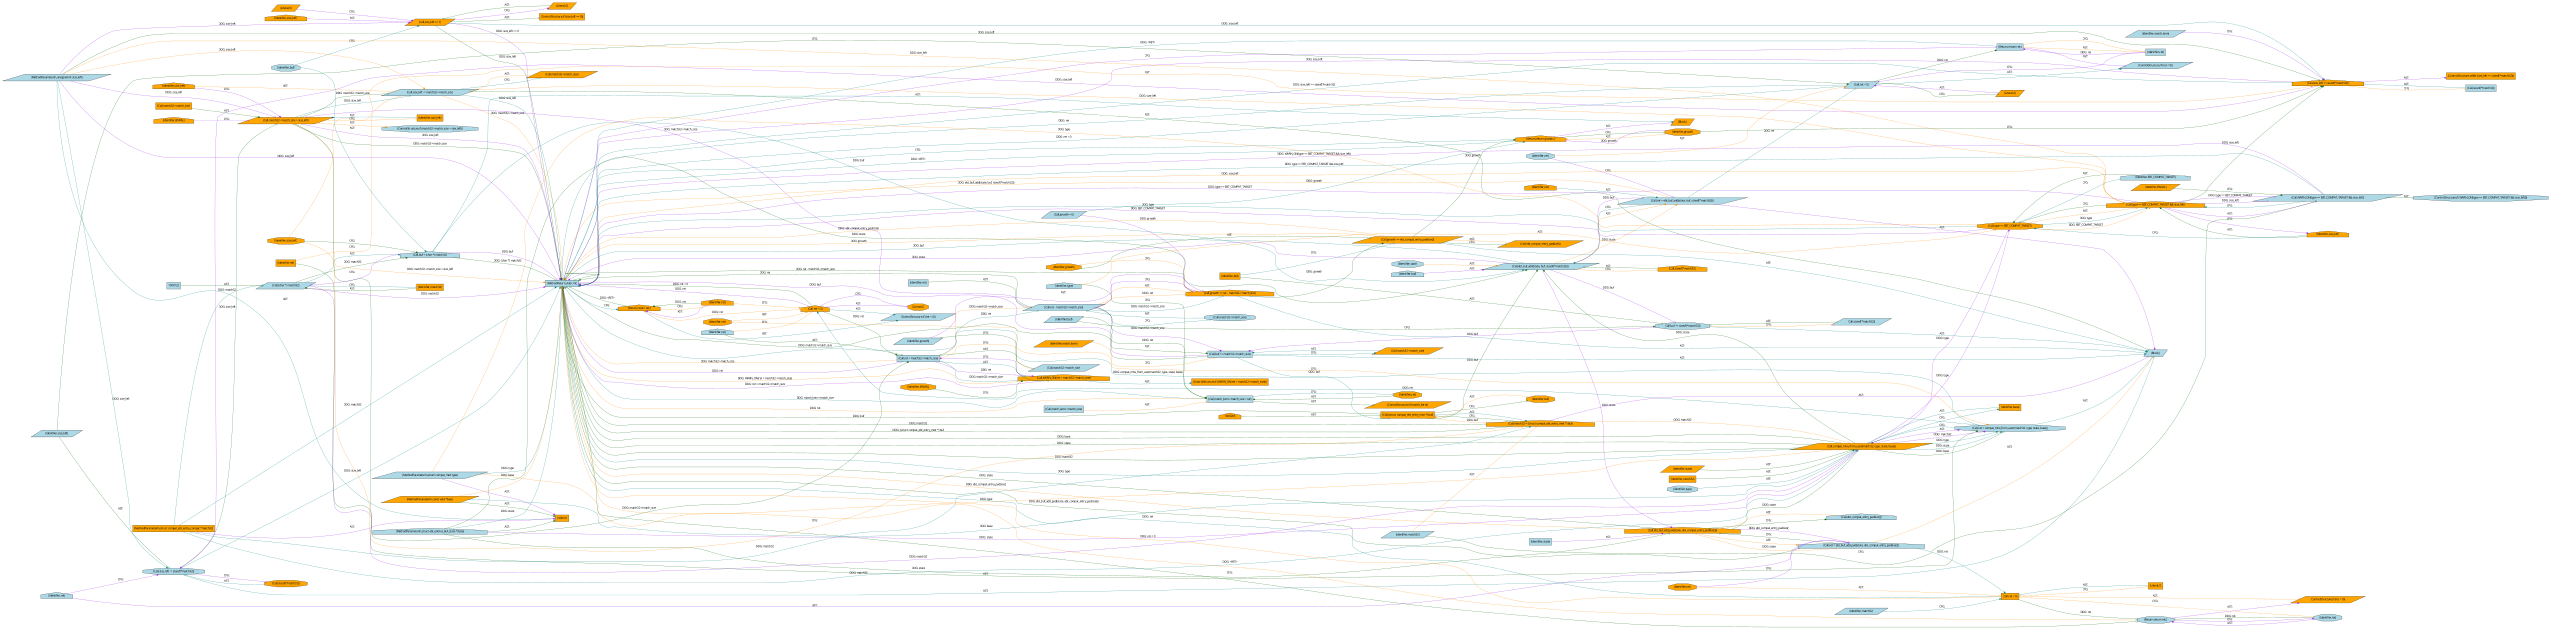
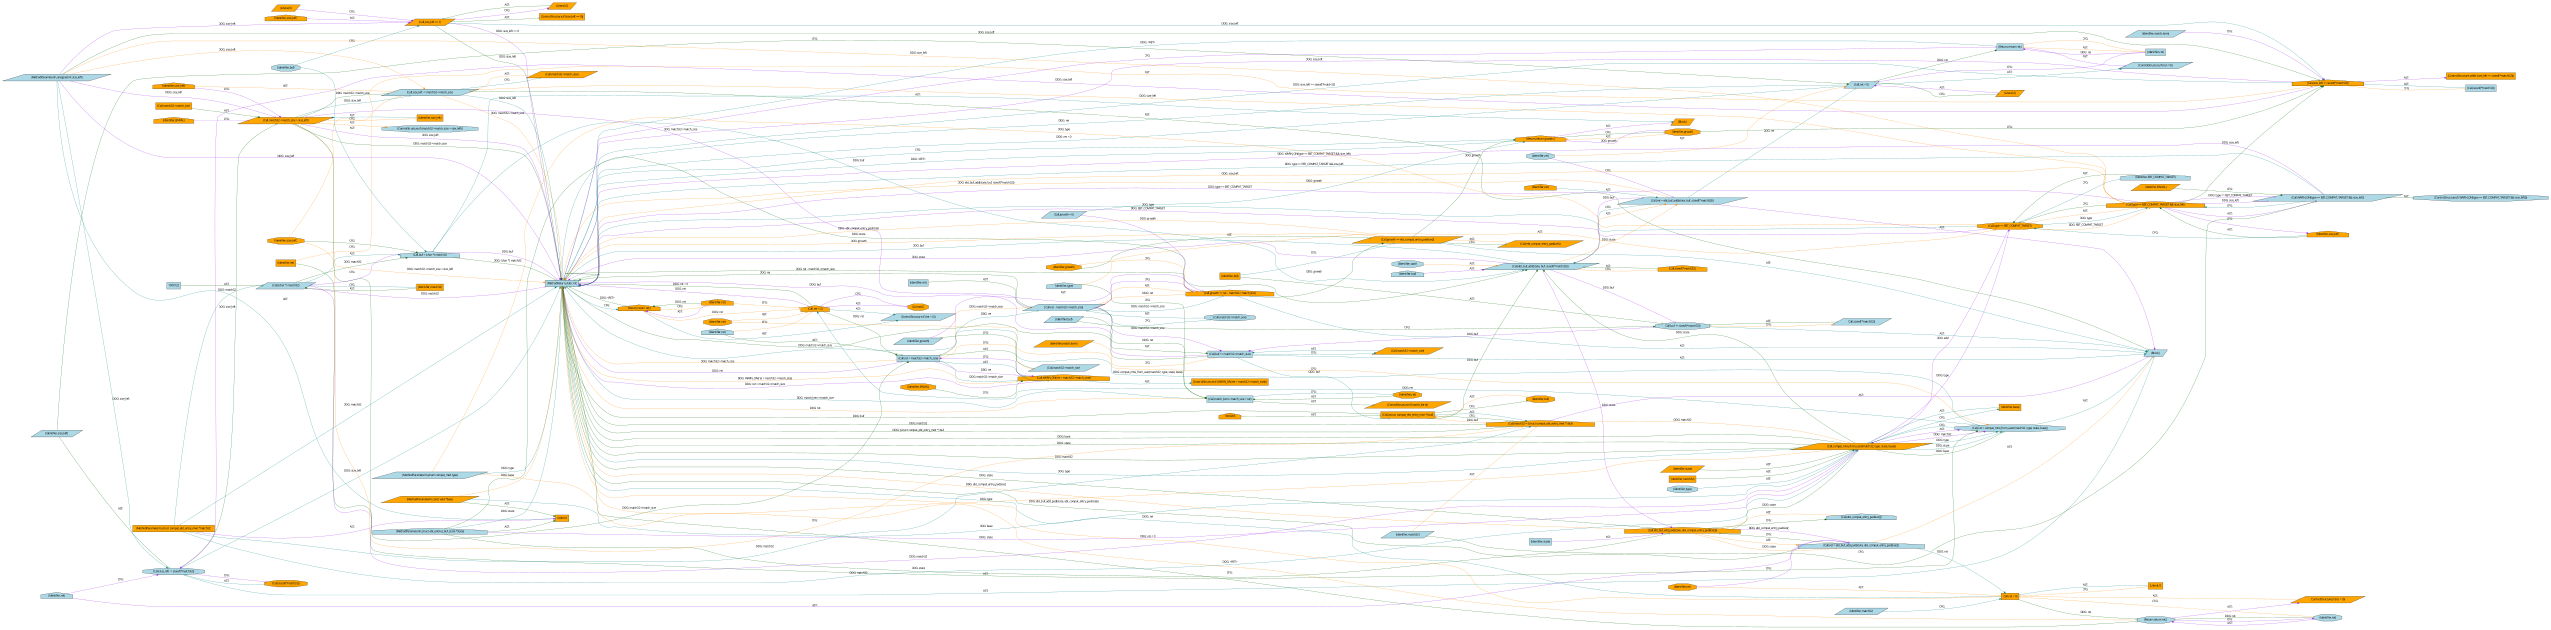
(424, 298) -> (424, 298)
(1942, 338) -> (1942, 338)
(1064, 409) -> none
(498, 495) -> none
(174, 529) -> (174, 529)
